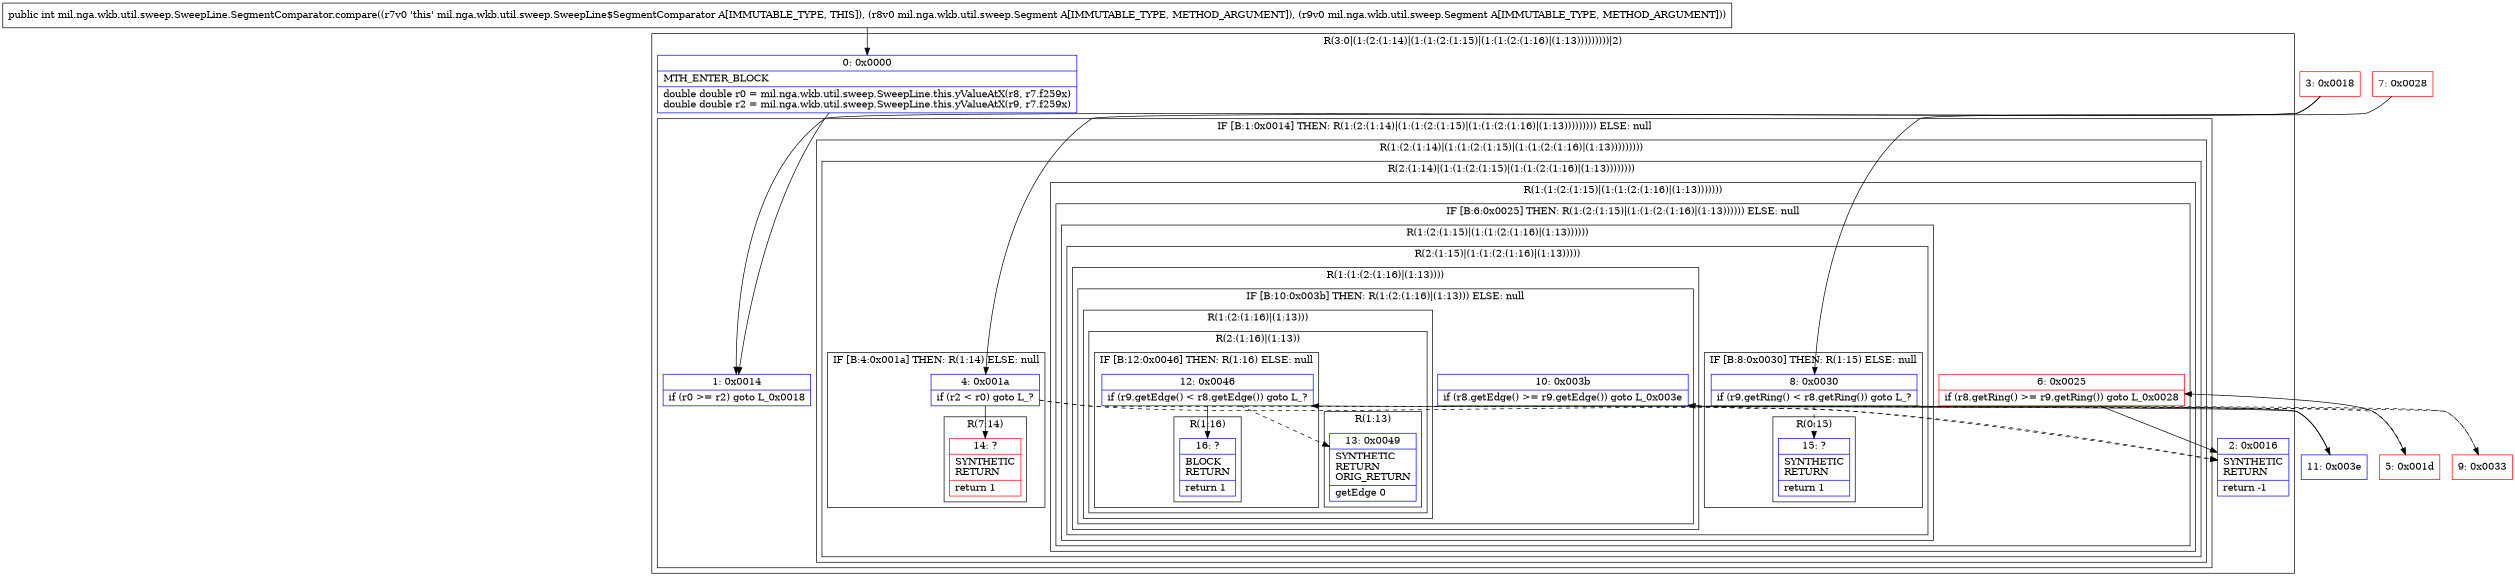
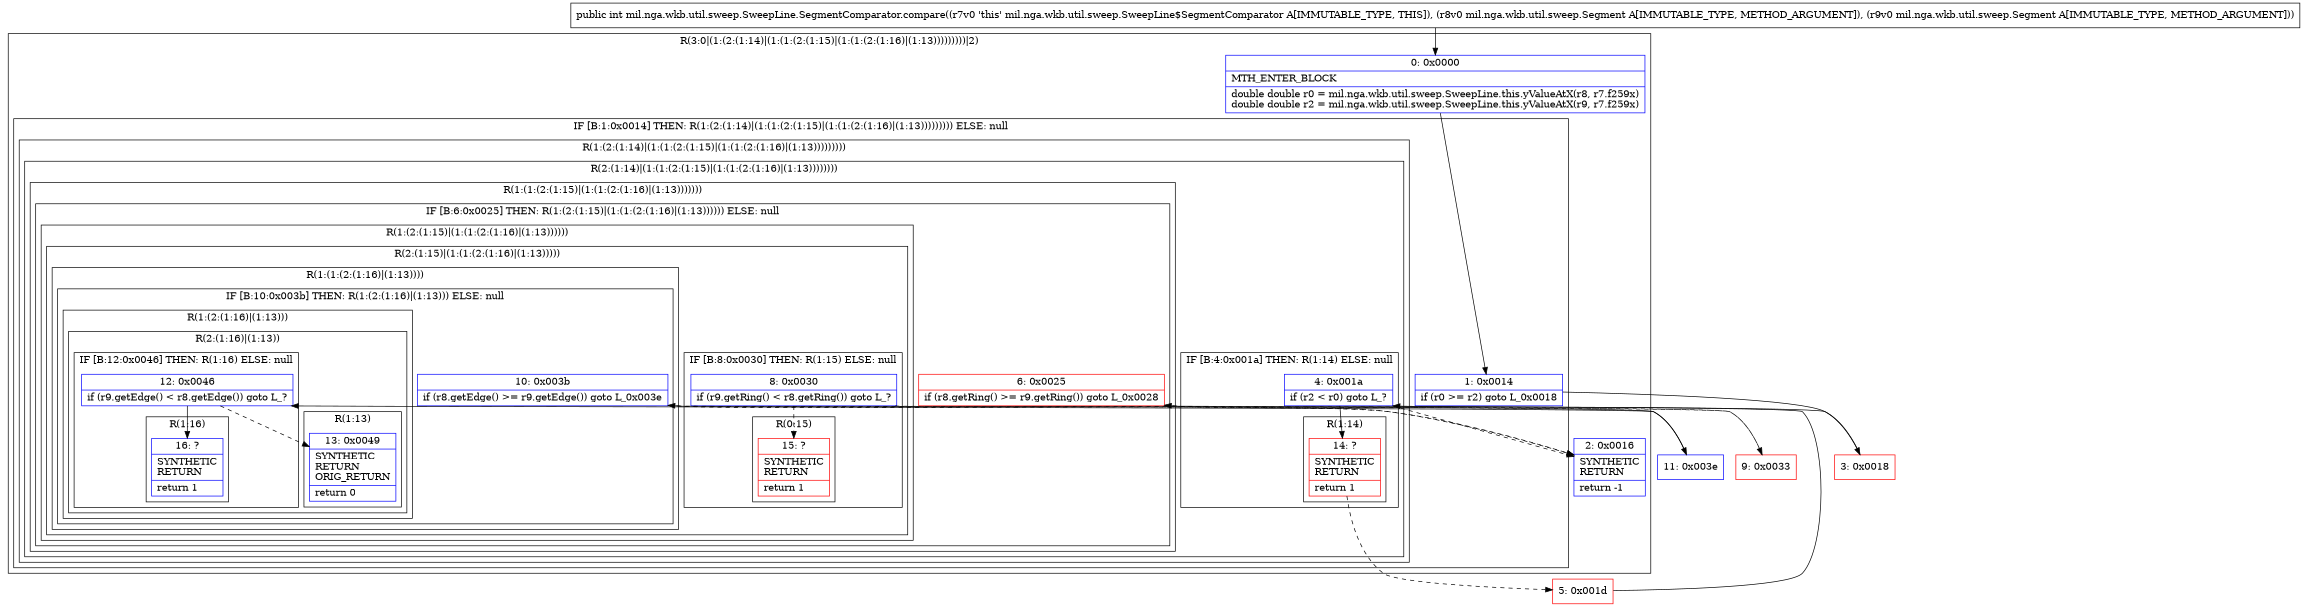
(2403, 84) -> none
(1084, 114) -> (1719, 398)
(1730, 406) -> (1420, 581)
(985, 425) -> (1345, 425)
(2155, 428) -> (1368, 410)
(1203, 462) -> (187, 462)
(1814, 467) -> (794, 467)
(1361, 493) -> (336, 493)
